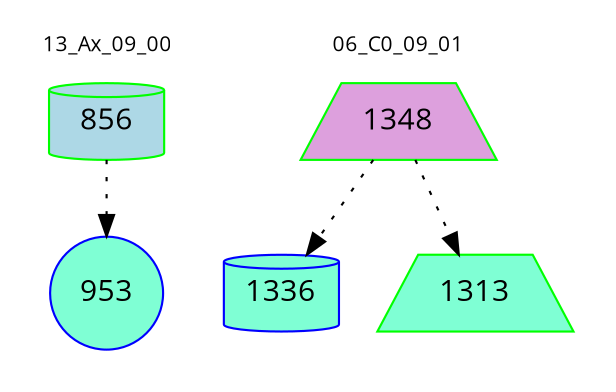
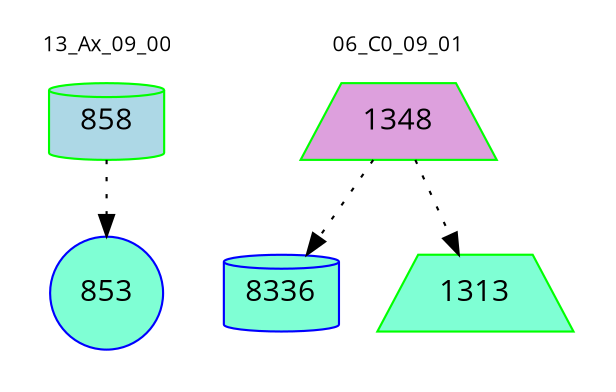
(107, 122) -> (107, 122)
(107, 293) -> (107, 293)
(281, 293) -> (281, 293)
